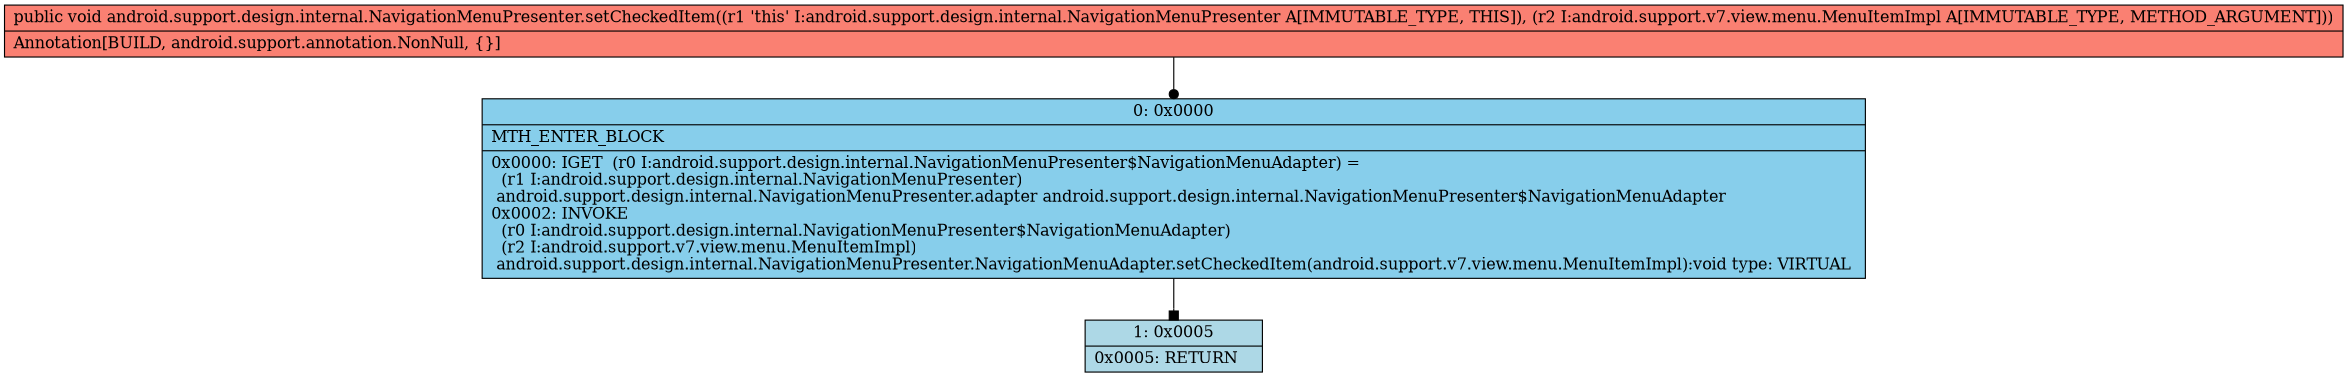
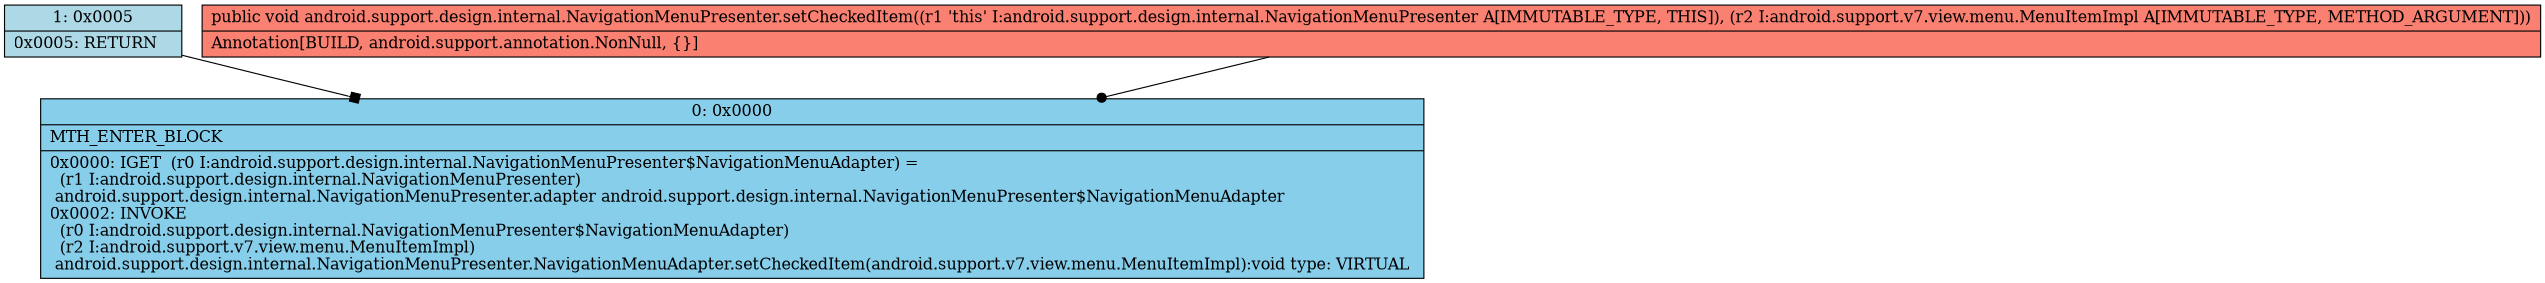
(1174, 294) -> (265, 76)
